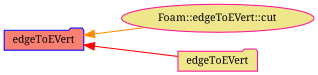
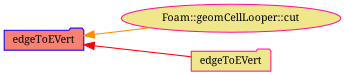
(218, 18) -> (231, 18)
